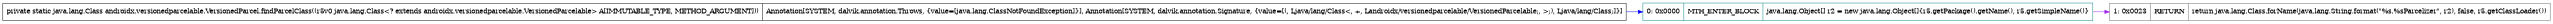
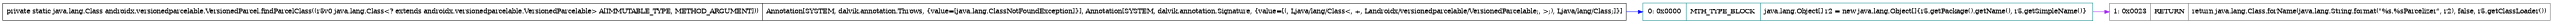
(1723, 12) -> (1722, 12)
